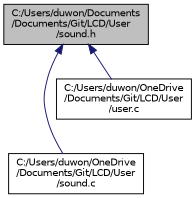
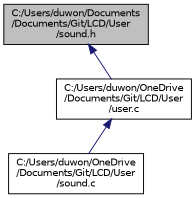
(44, 104) -> (97, 140)
